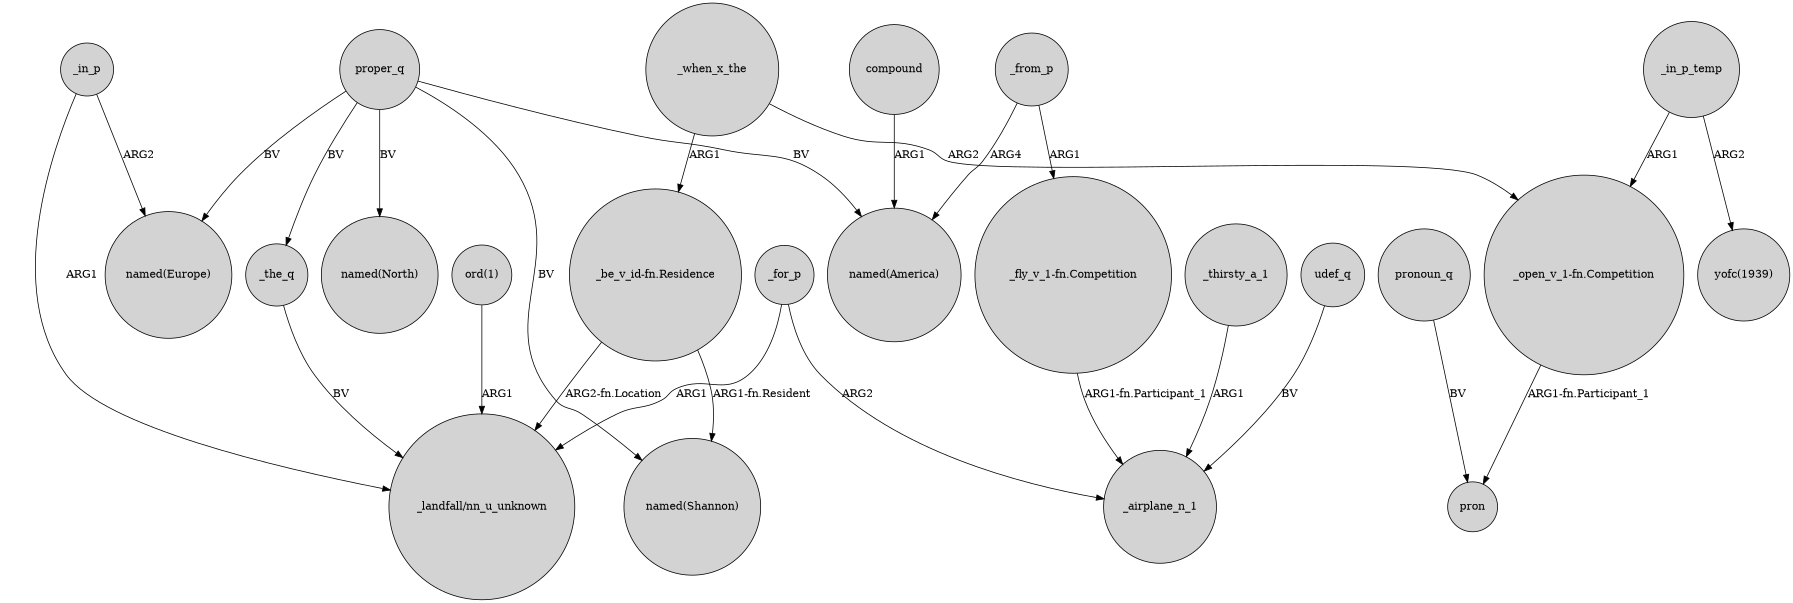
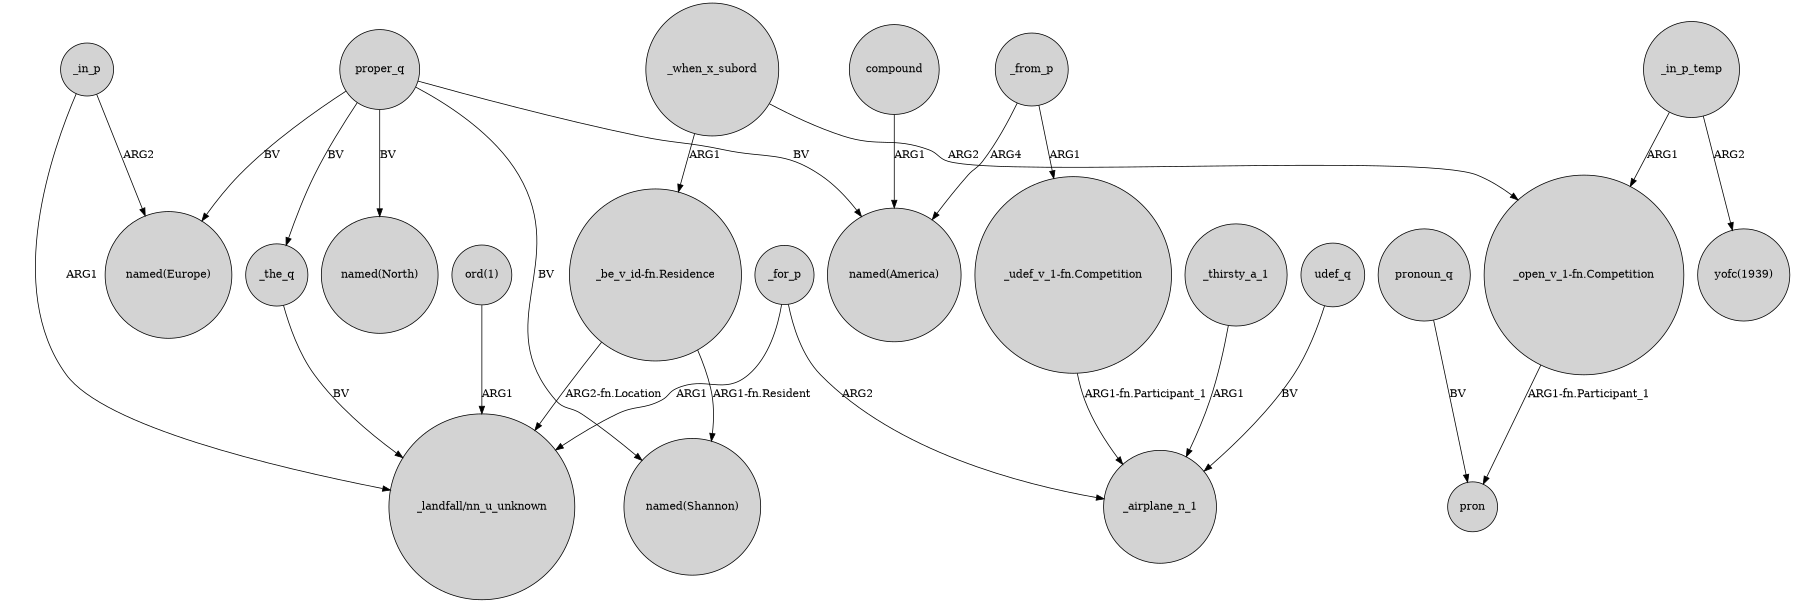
(712, 70) -> (712, 70)
(1073, 275) -> (1073, 275)
